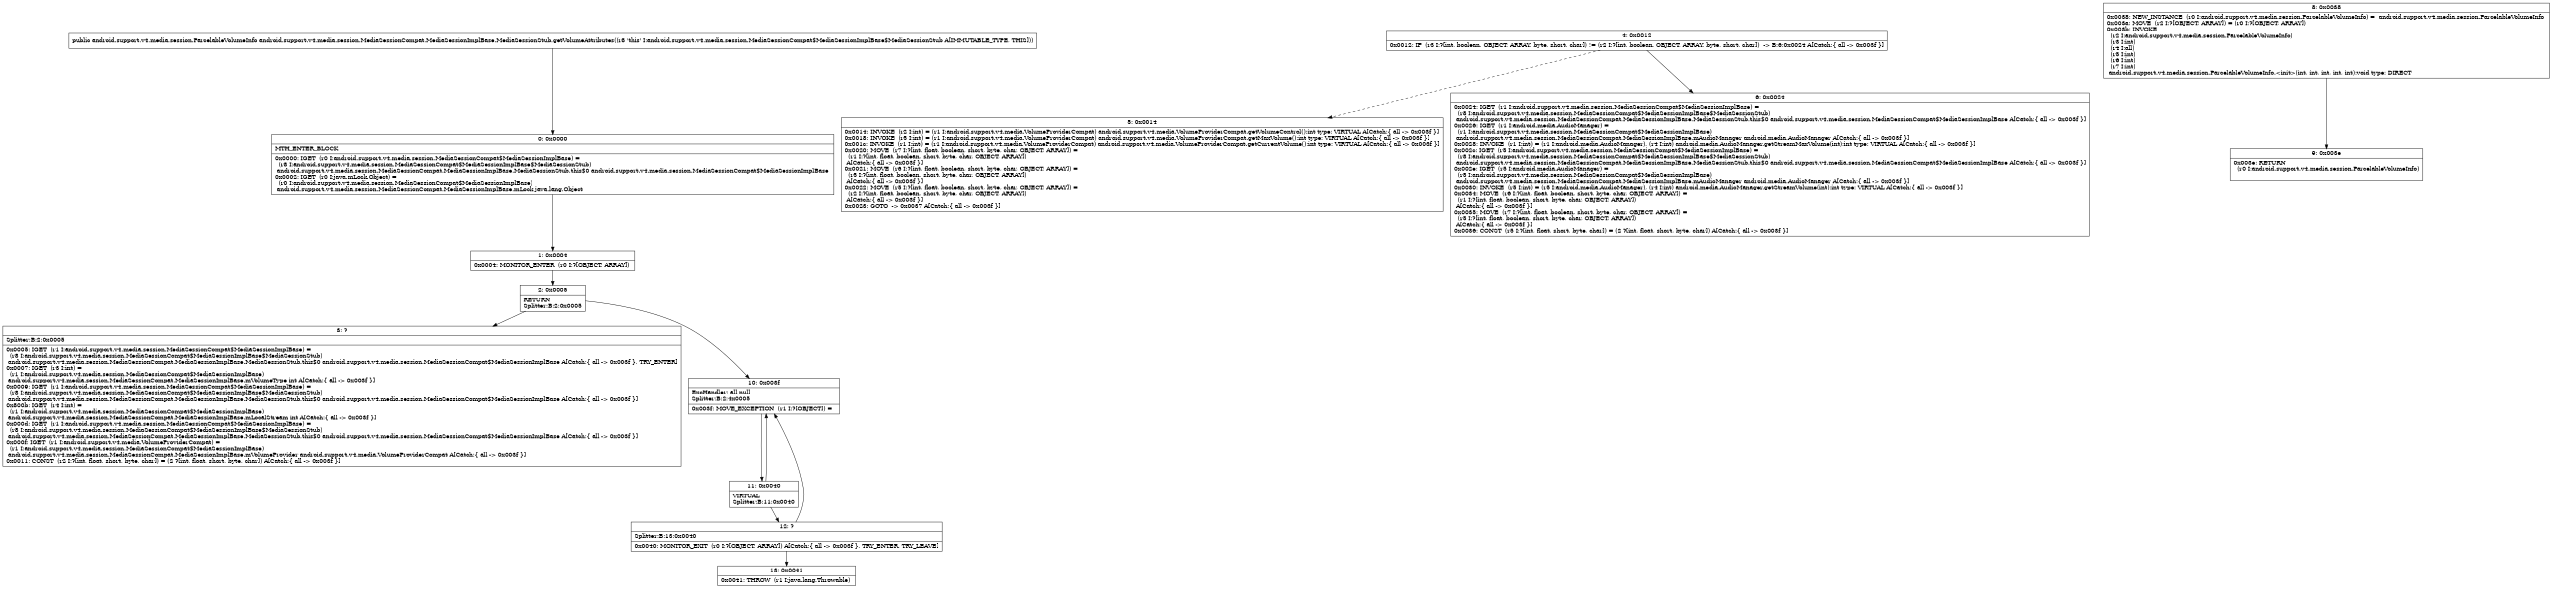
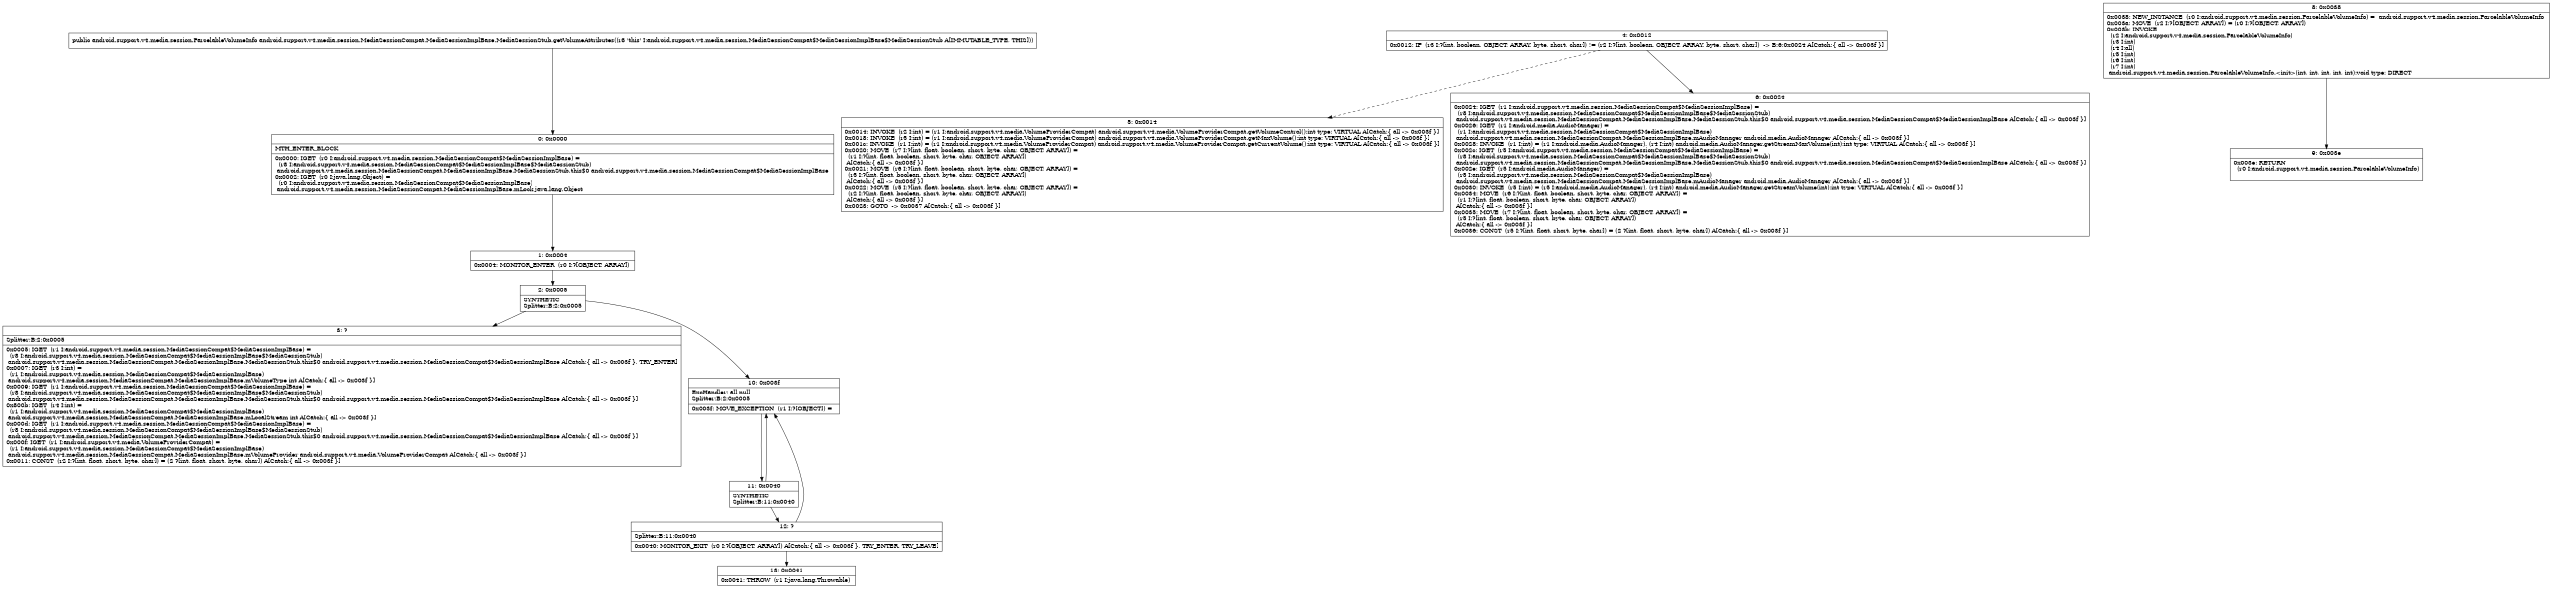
(337, 177) -> (334, 177)
(537, 300) -> (542, 300)
(721, 399) -> (721, 399)
(746, 496) -> (751, 496)
(666, 536) -> (666, 536)
